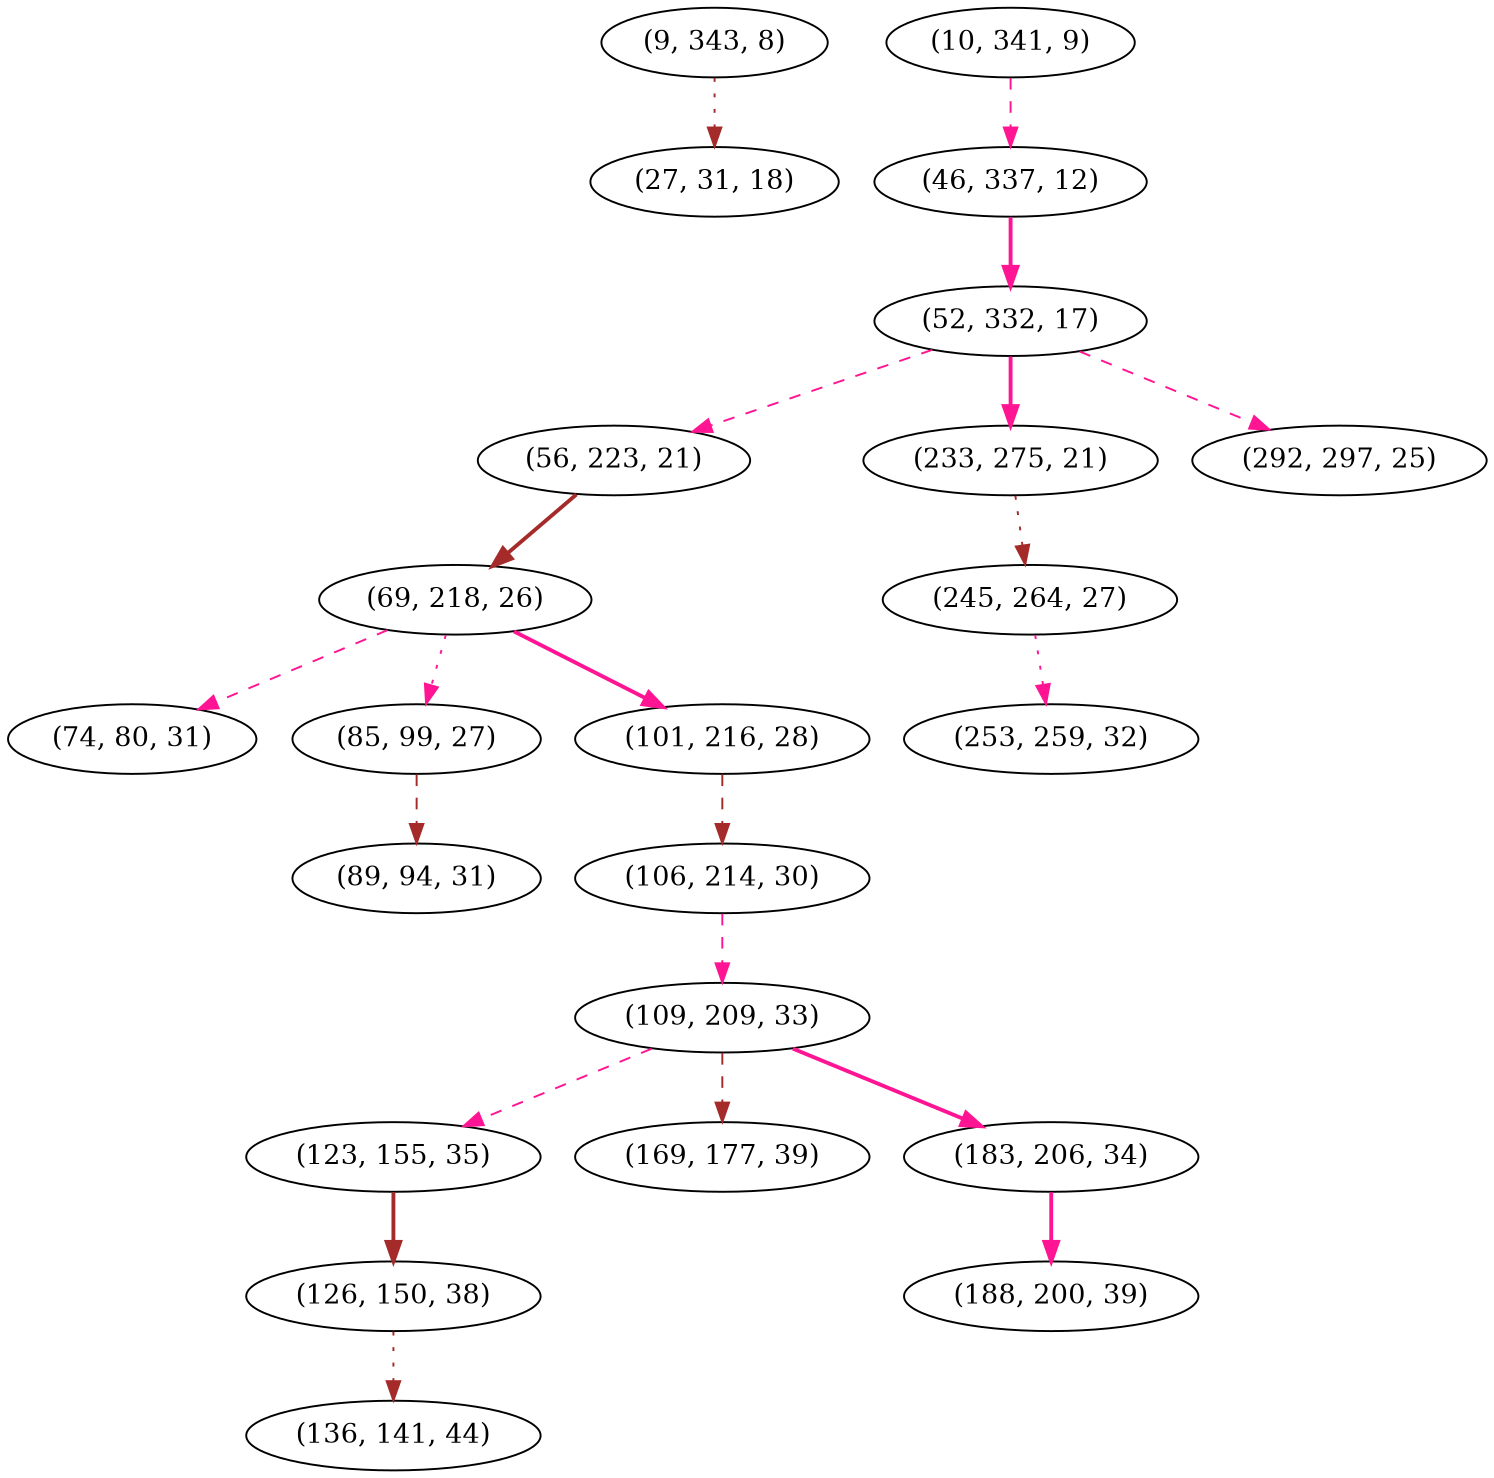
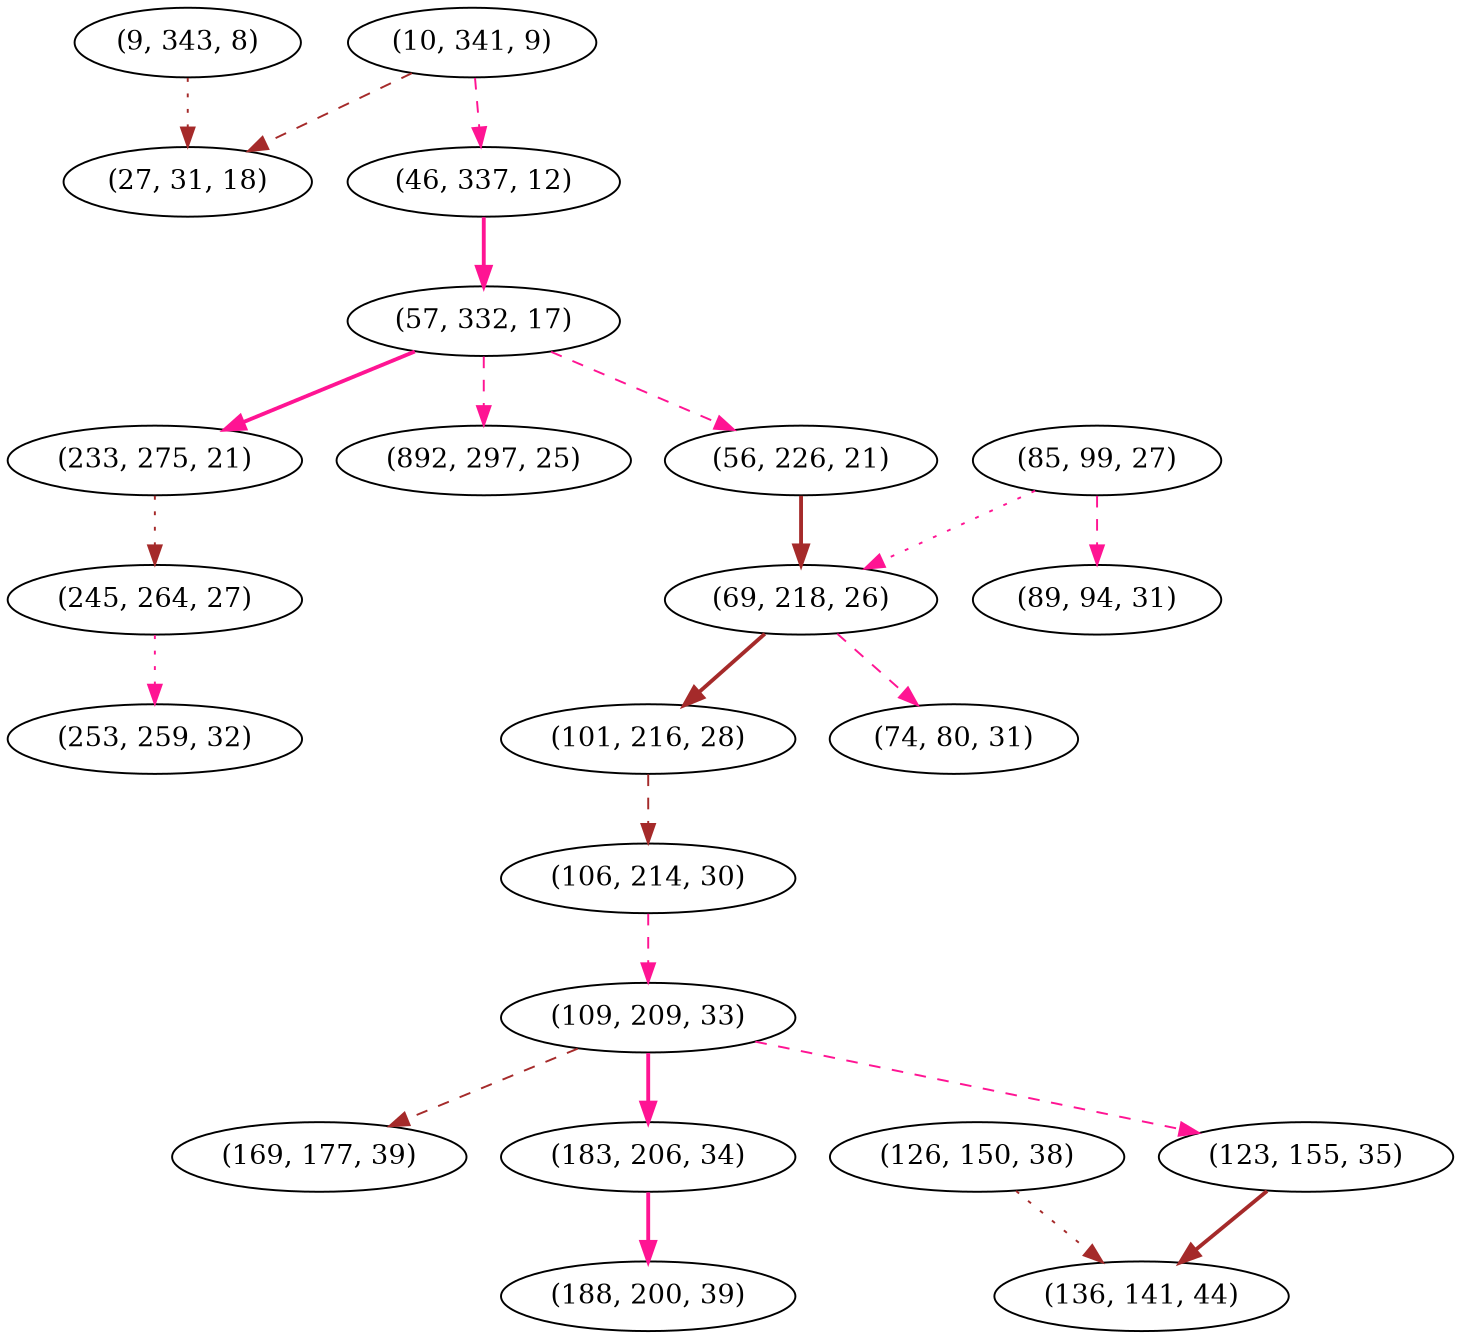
none -> (339, 108)
(1011, 321) -> (484, 321)
(614, 460) -> (801, 460)
(1339, 460) -> (484, 460)
(439, 660) -> (959, 526)
(580, 665) -> (732, 663)
(417, 799) -> (1097, 521)
(393, 1217) -> (1231, 1220)
